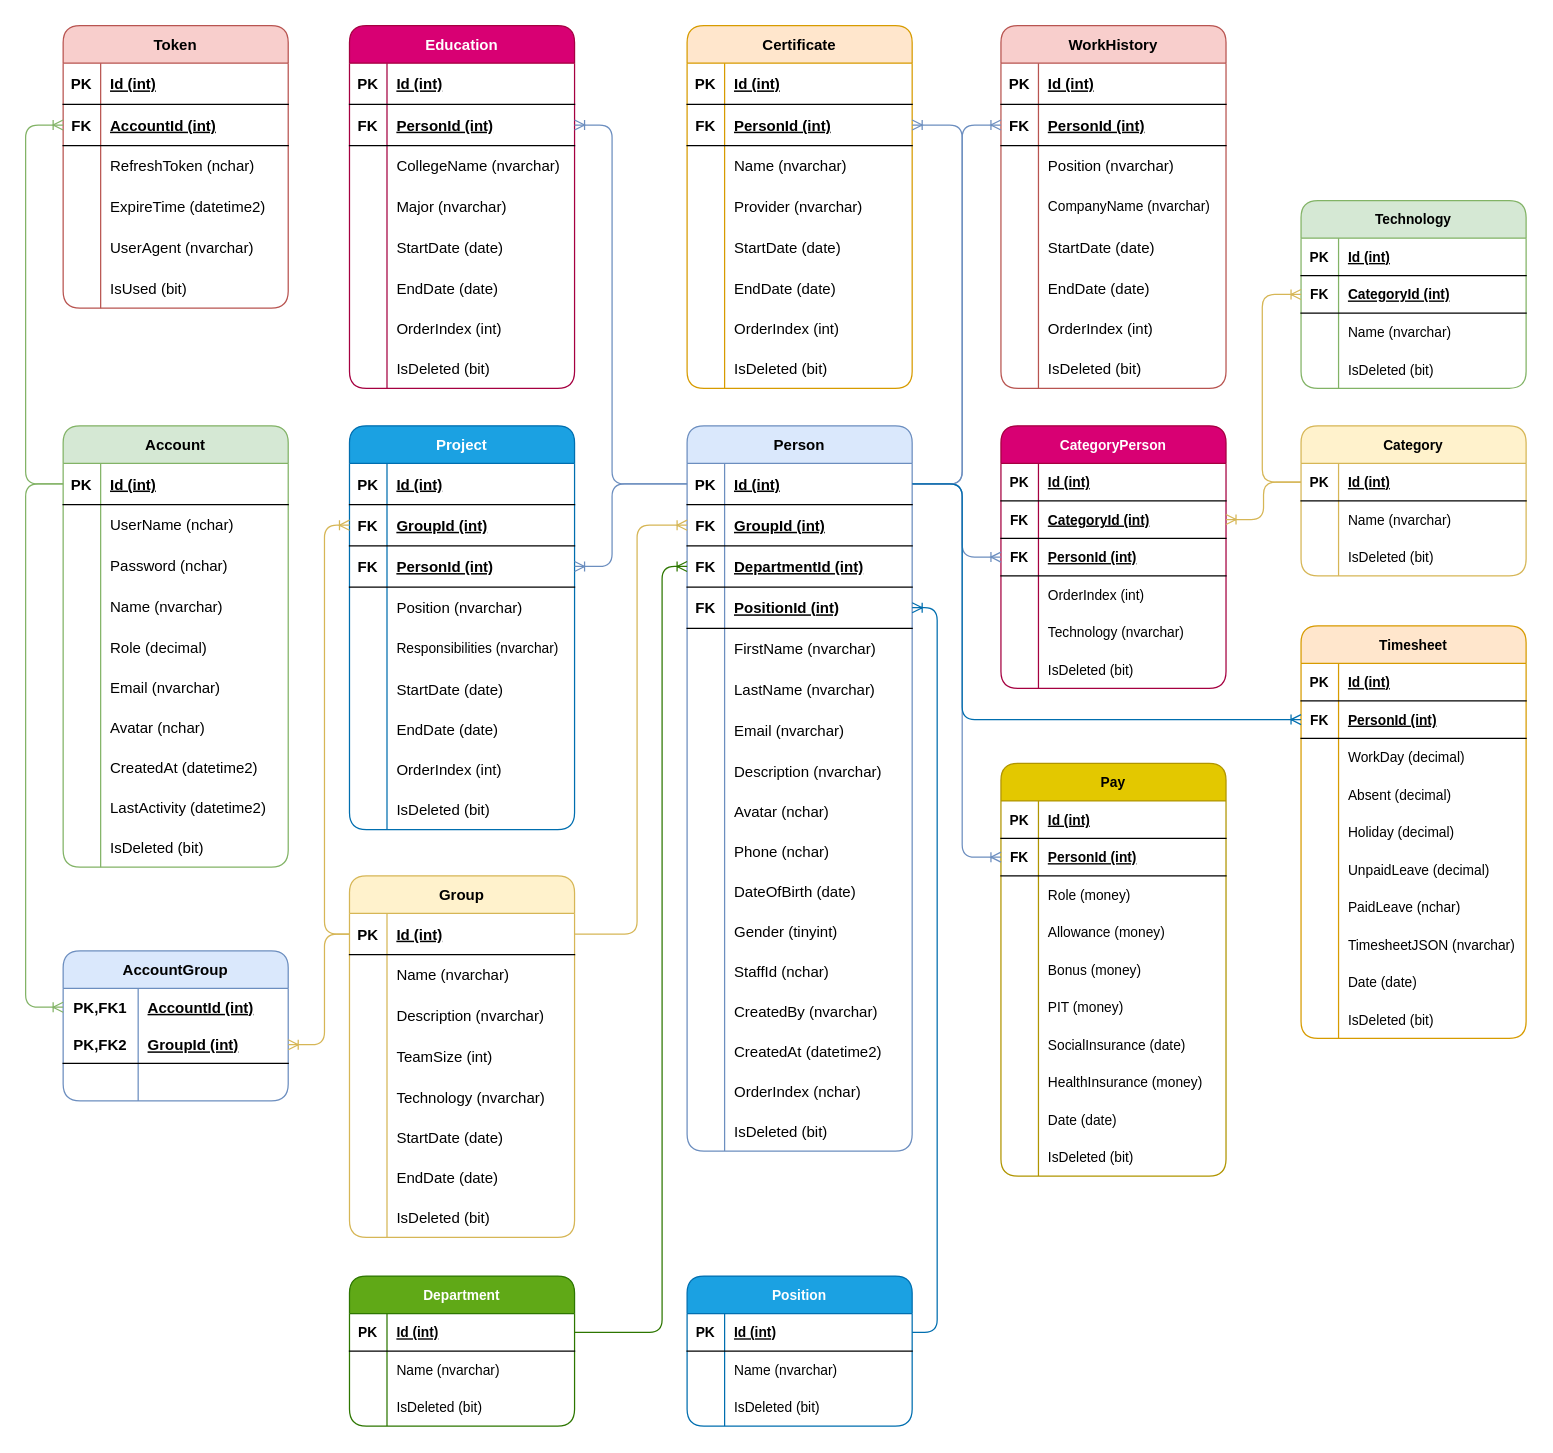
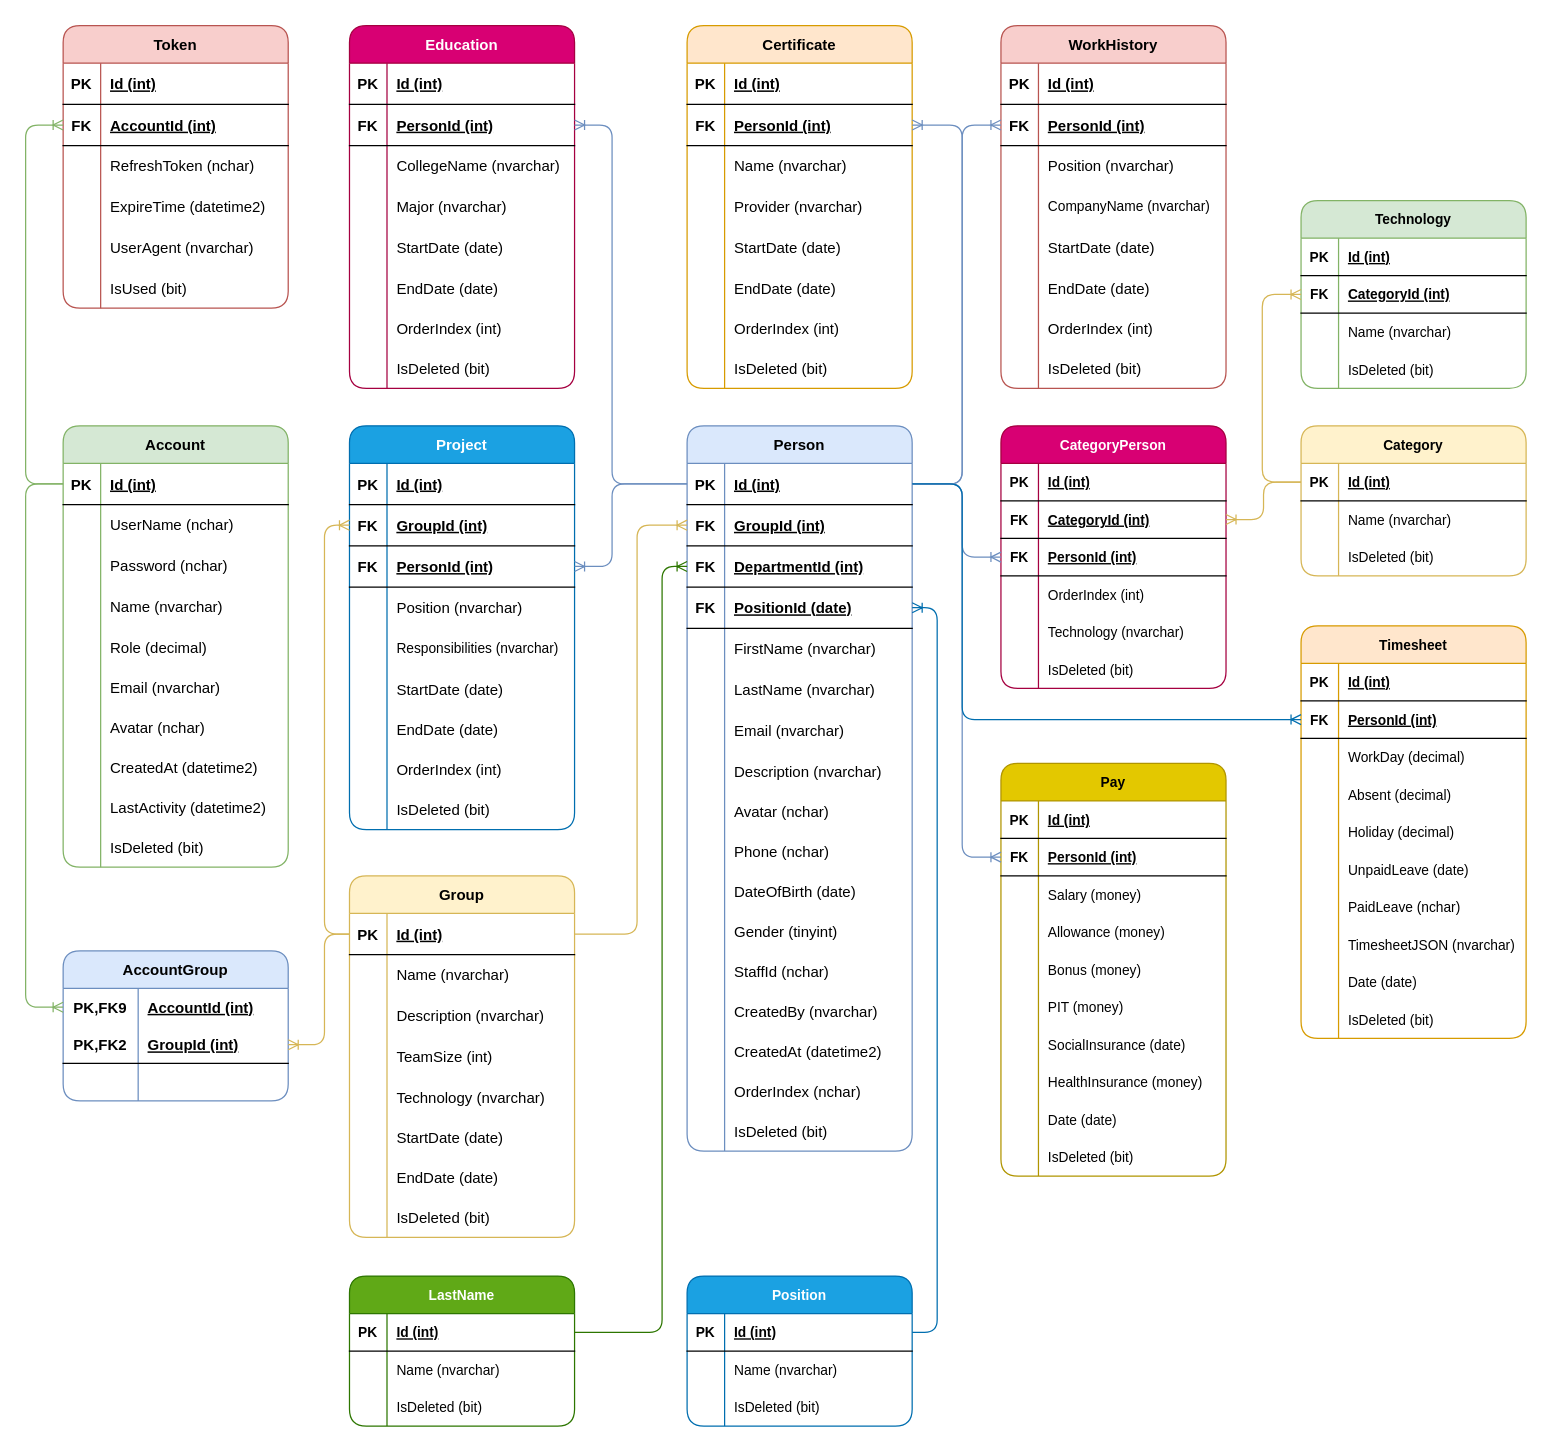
(793, 608) -> (799, 608)
(1421, 870) -> (1413, 870)
(1090, 895) -> (1098, 895)
(100, 1008) -> (100, 1008)
(461, 1295) -> (461, 1295)
